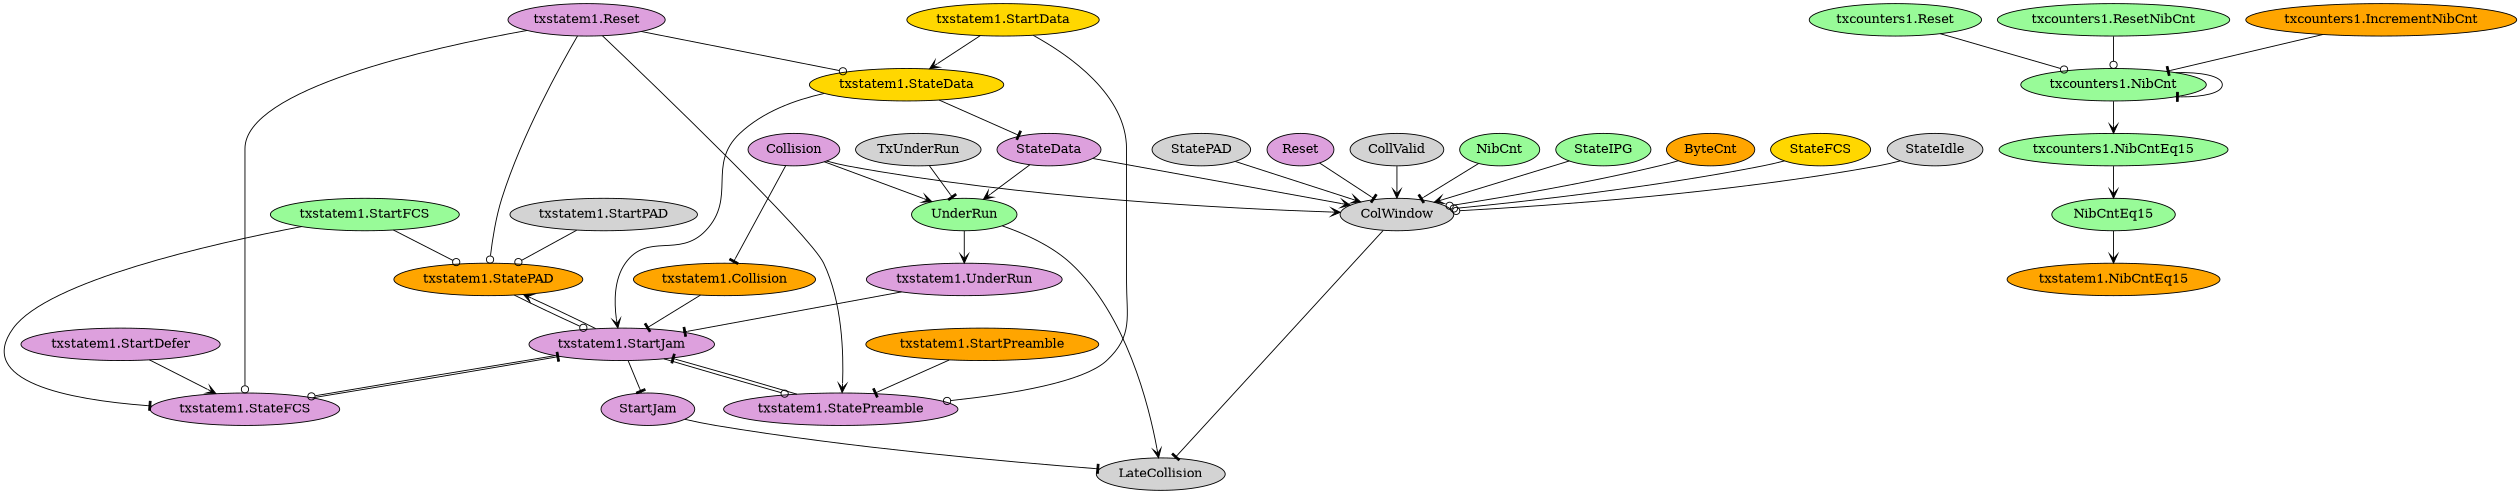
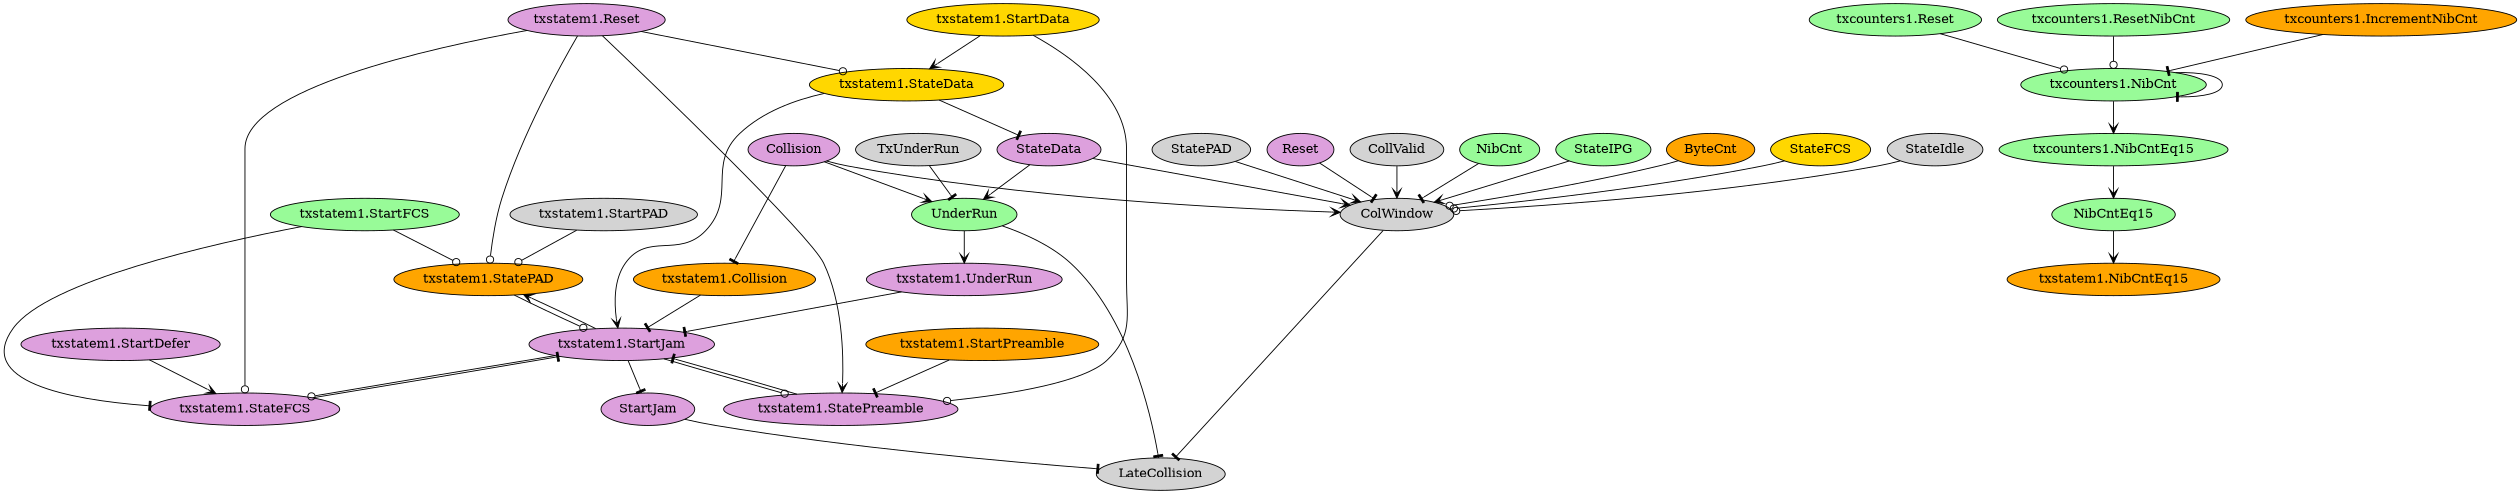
(1110, 314) -> (1111, 316)
